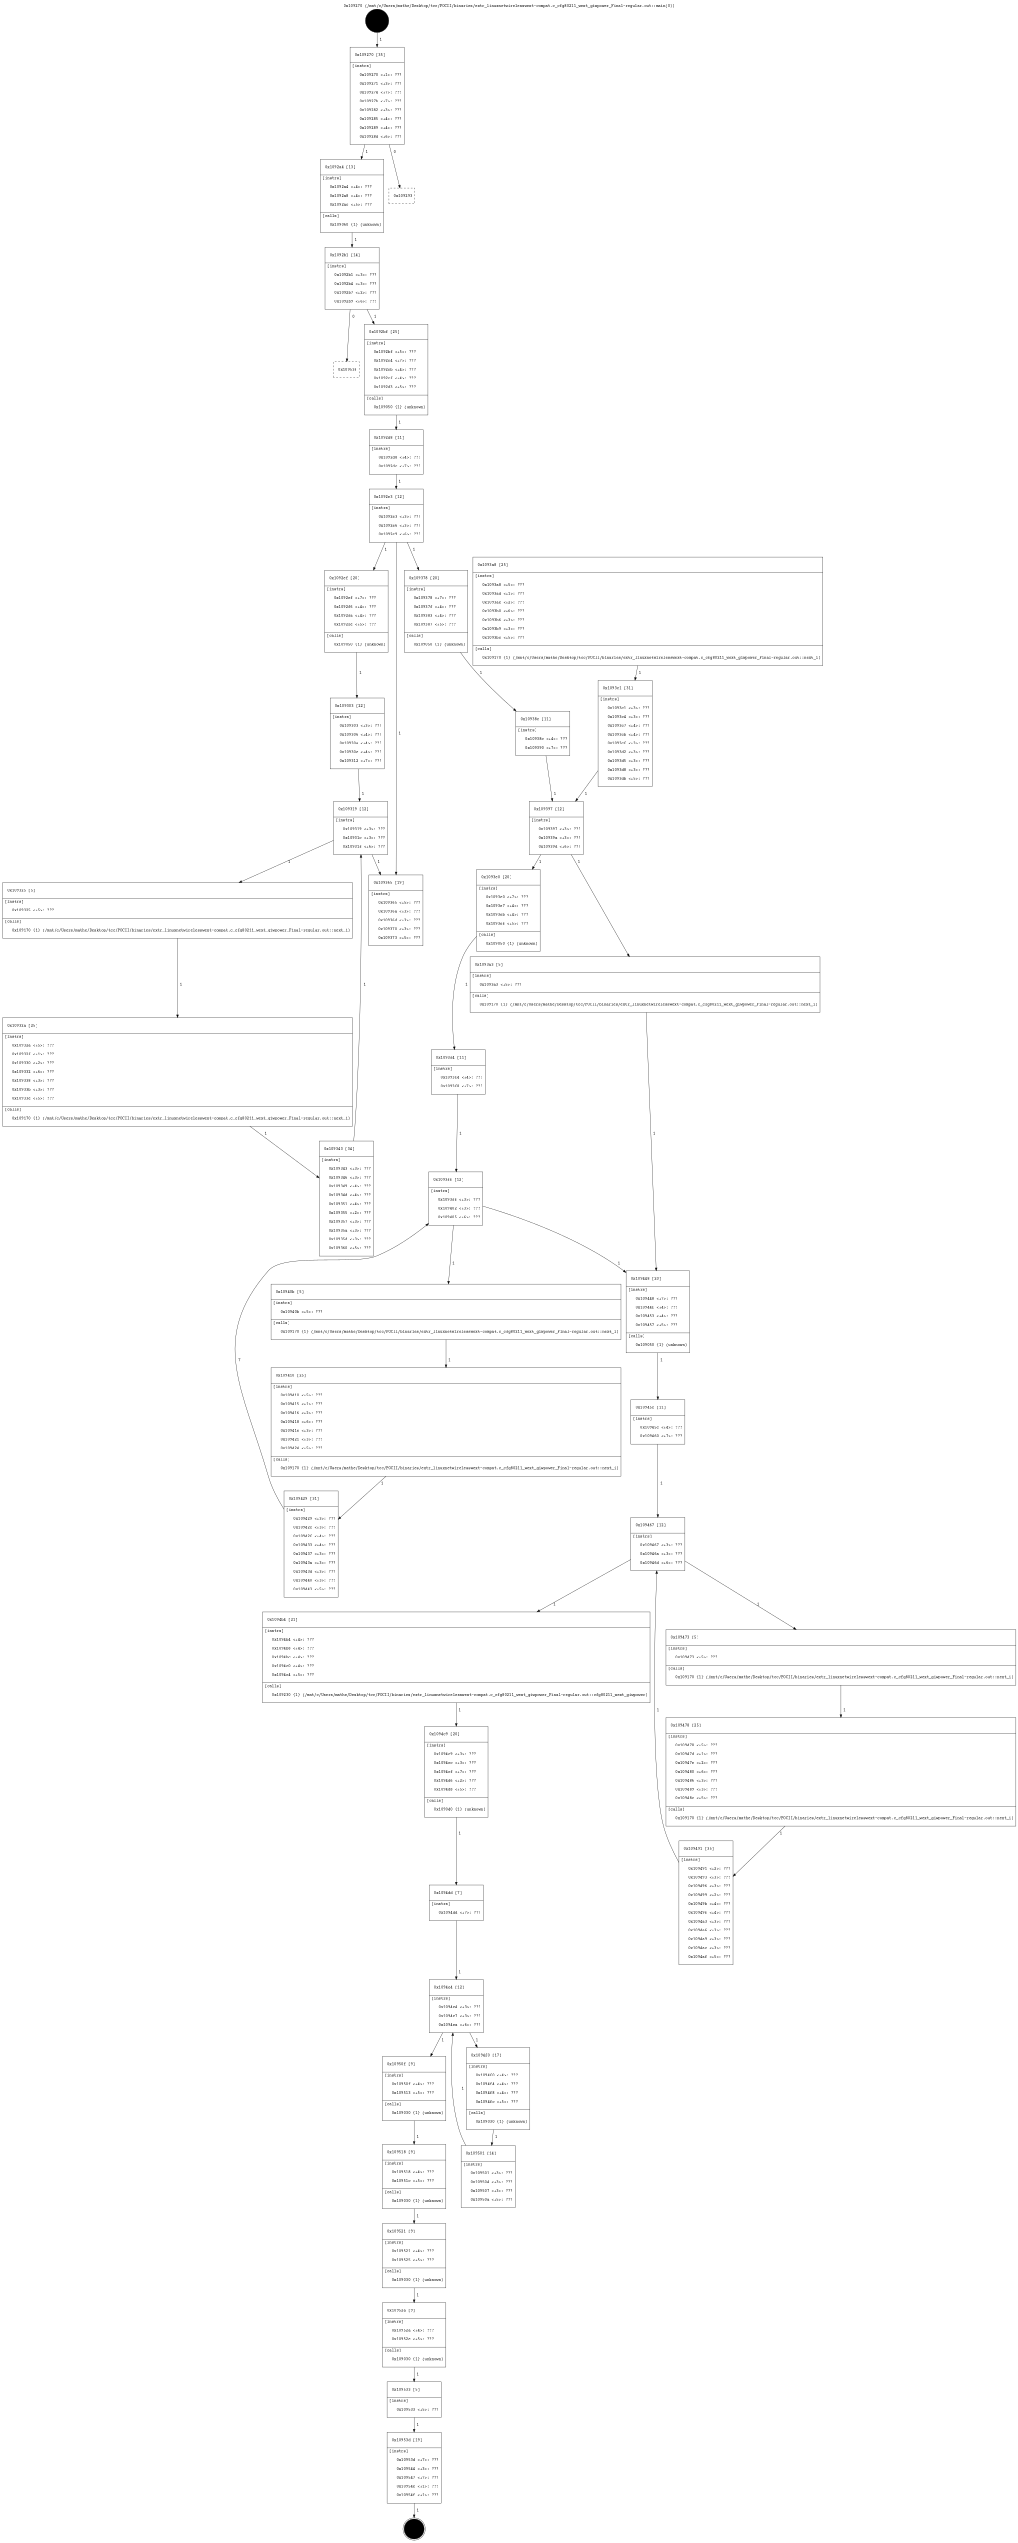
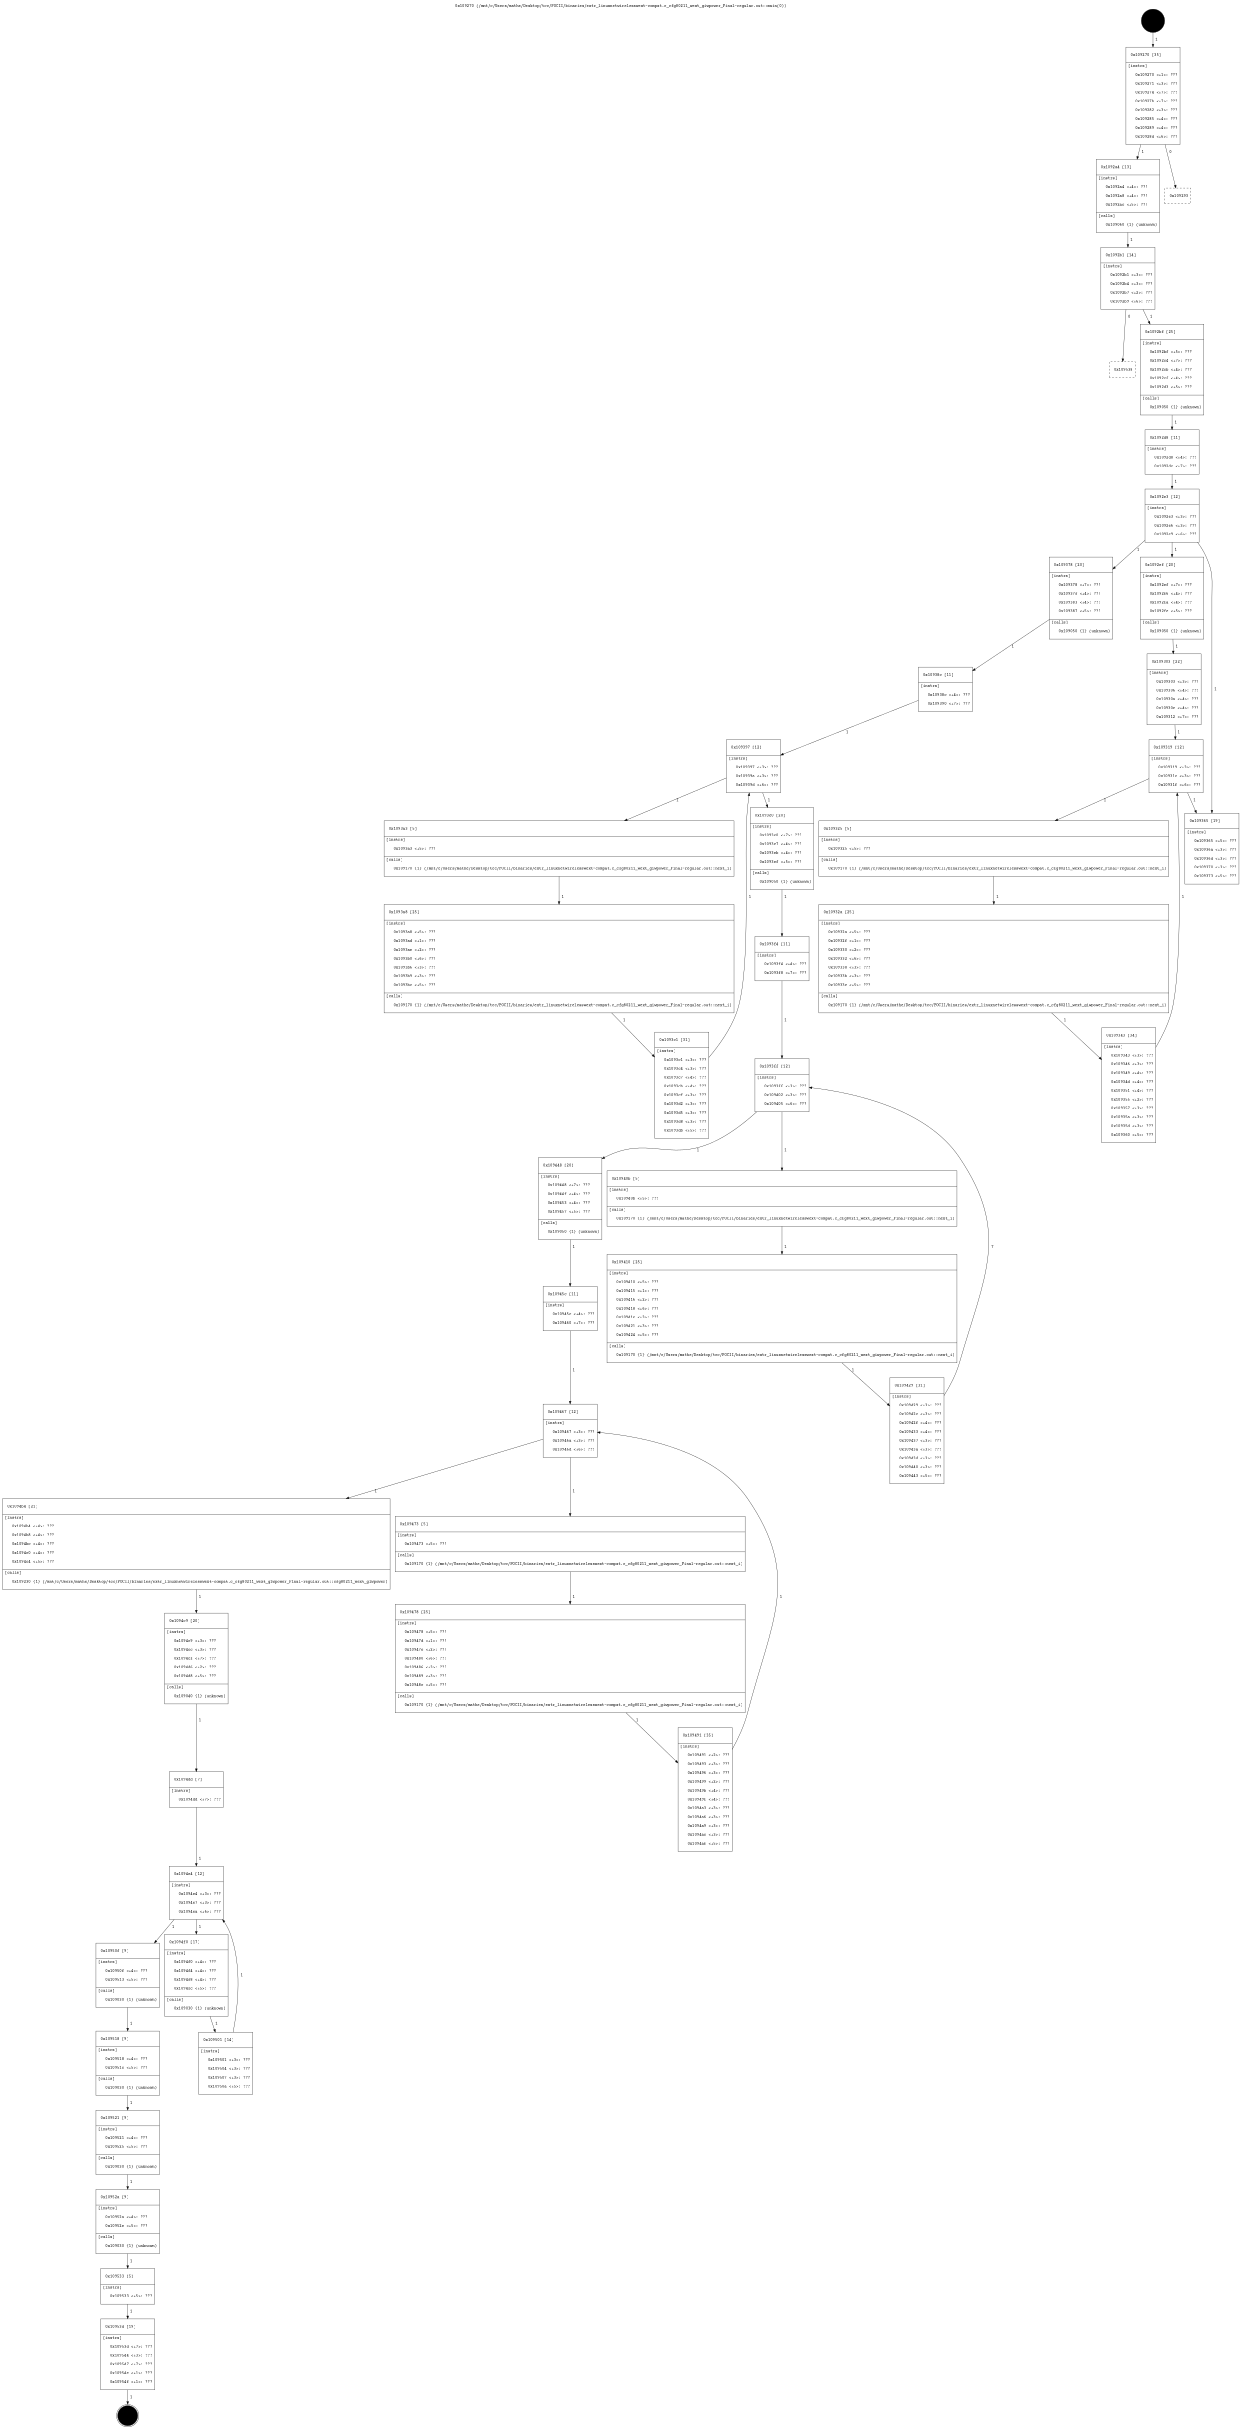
(651, 1140) -> (559, 889)
